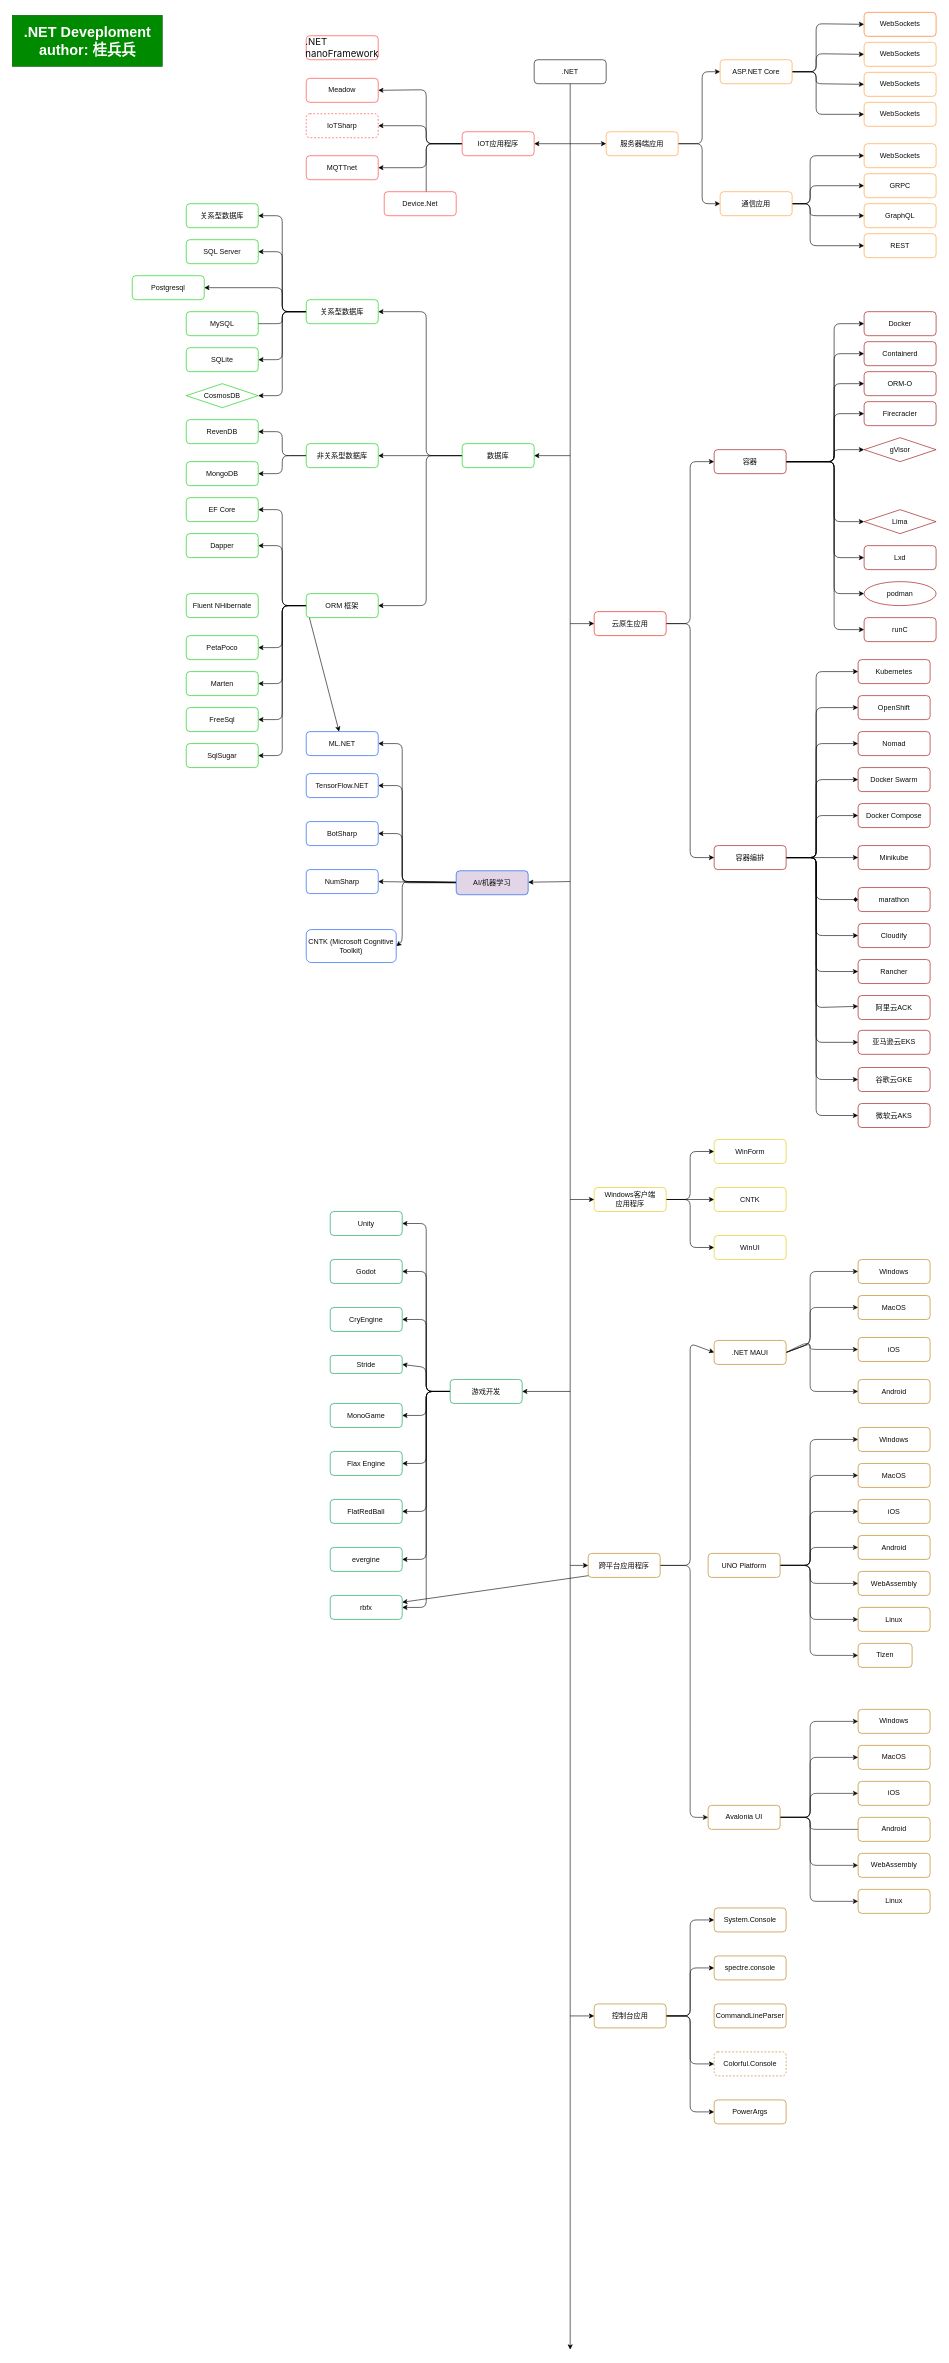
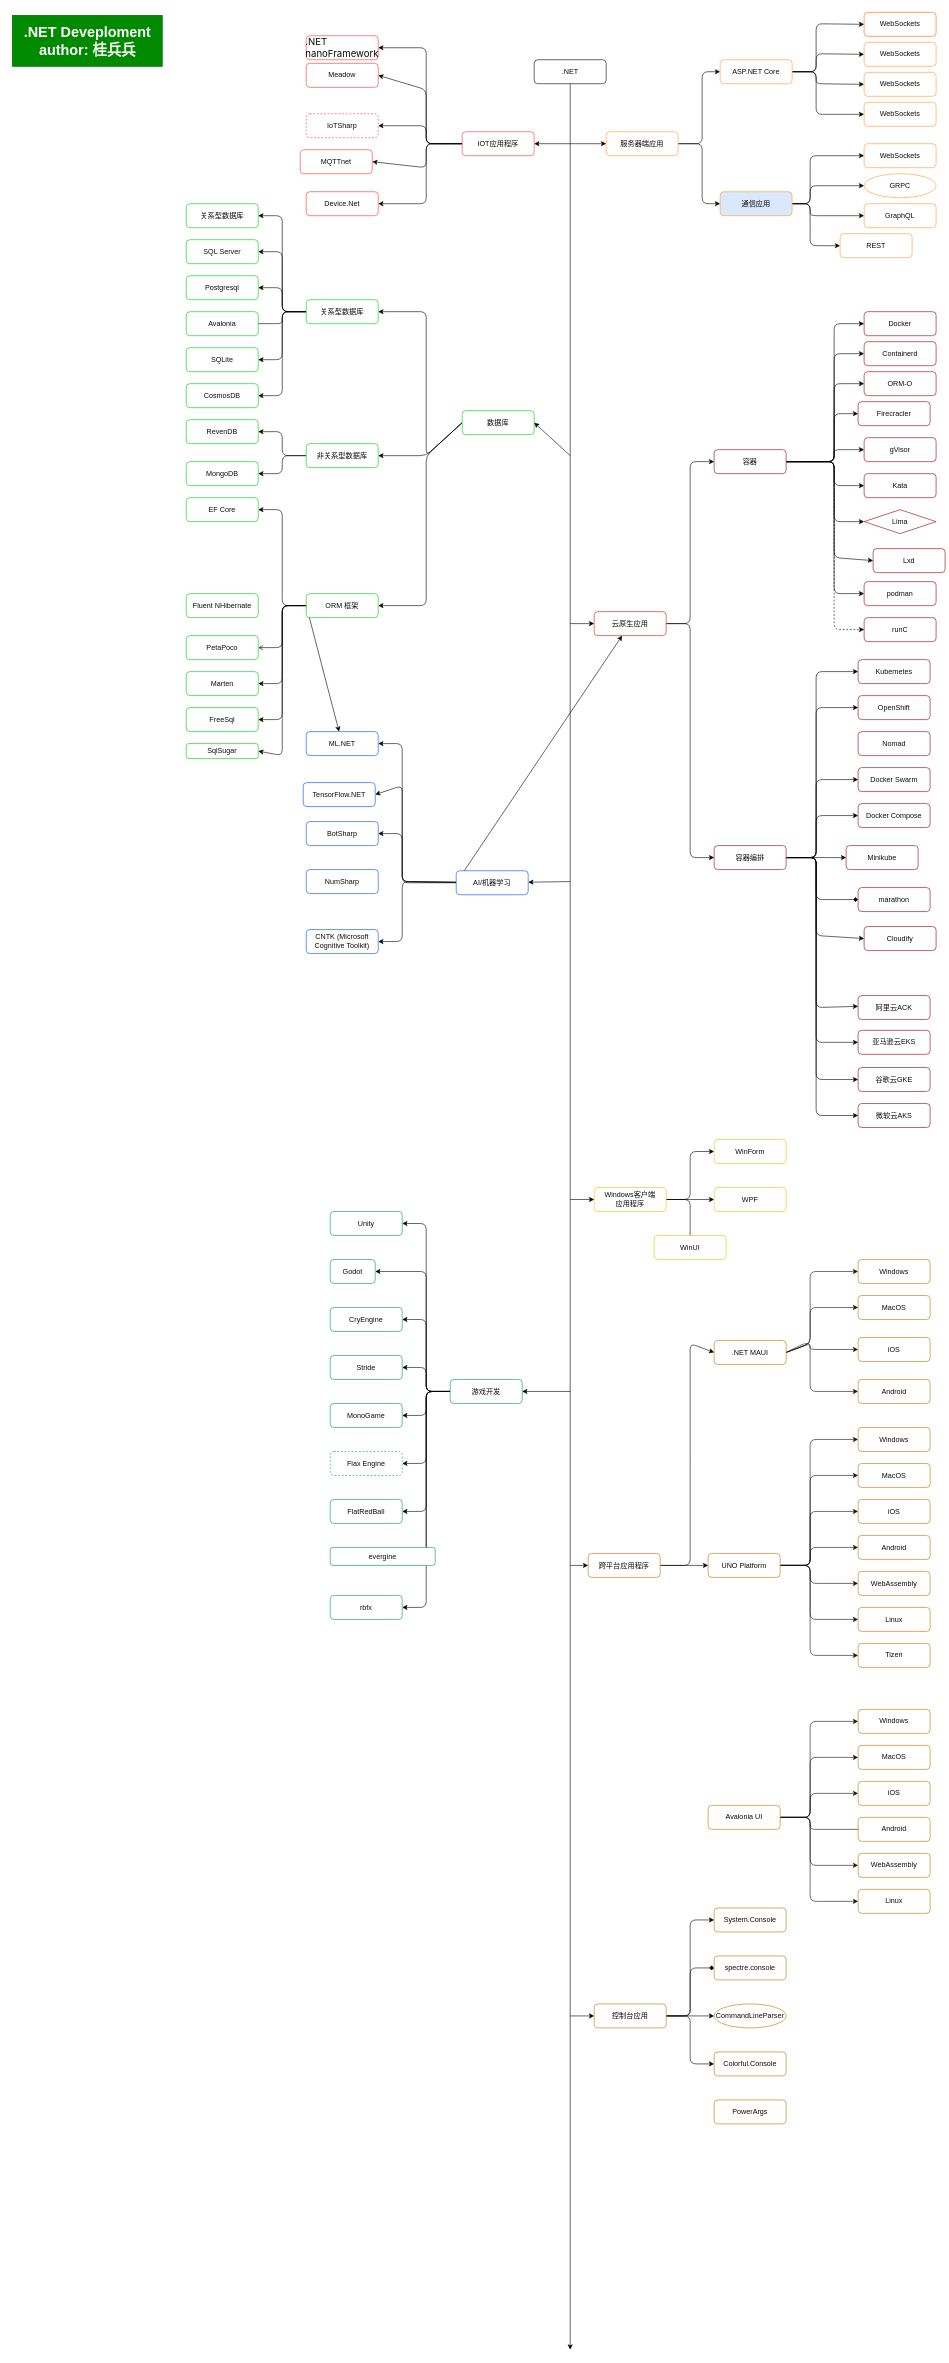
none -> (425, 49)
(342, 90) -> (342, 75)
(342, 168) -> (336, 162)
(900, 186) -> (900, 186)
(420, 204) -> (342, 204)
(756, 204) -> (756, 204)
(900, 246) -> (876, 246)
(168, 288) -> (222, 288)
(222, 324) -> (222, 324)
(222, 396) -> (222, 396)
(900, 414) -> (894, 414)
(900, 450) -> (900, 450)
(498, 456) -> (498, 423)
none -> (847, 486)
none -> (900, 486)
(222, 546) -> none
(271, 546) -> none
(900, 558) -> (909, 561)
(900, 594) -> (900, 594)
(834, 623) -> (834, 623)
(263, 648) -> (262, 648)
(835, 744) -> none
(222, 756) -> (222, 751)
(342, 786) -> (339, 795)
(894, 858) -> (882, 858)
(385, 882) -> (543, 754)
(492, 883) -> (492, 883)
(894, 936) -> (900, 939)
(351, 946) -> (342, 942)
(835, 972) -> none
(894, 972) -> none
(750, 1200) -> (750, 1200)
(750, 1248) -> (690, 1248)
(366, 1272) -> (353, 1272)
(366, 1365) -> (366, 1368)
(366, 1464) -> (366, 1464)
(366, 1560) -> (383, 1557)
(495, 1589) -> (697, 1566)
(885, 1656) -> (894, 1656)
(694, 1817) -> none
(708, 1968) -> (708, 1968)
none -> (708, 2016)
(750, 2016) -> (750, 2016)
(750, 2064) -> (750, 2064)
(691, 2110) -> none
